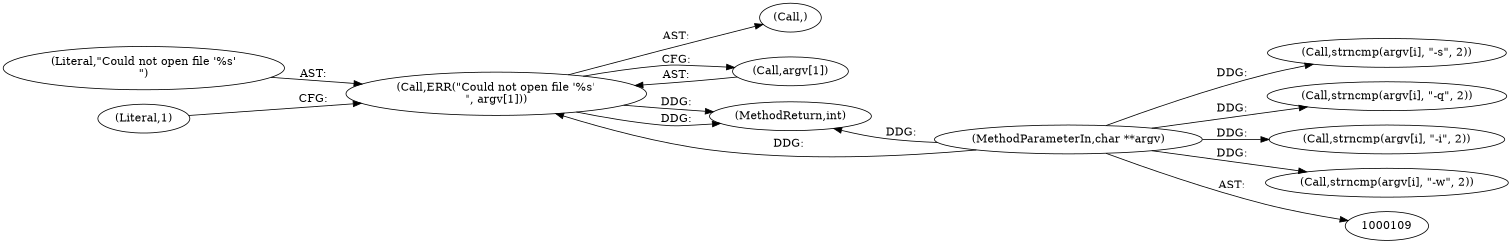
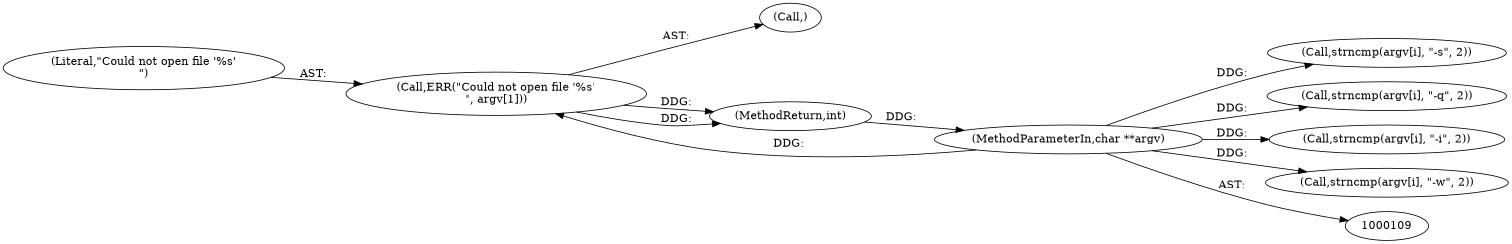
(790, 71) -> none
(144, 119) -> none
(889, 139) -> (910, 126)
